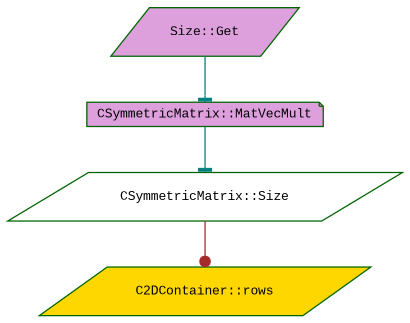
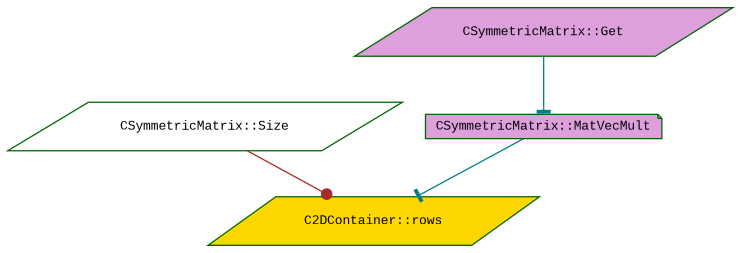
(205, 32) -> (544, 32)
(205, 146) -> (473, 166)
